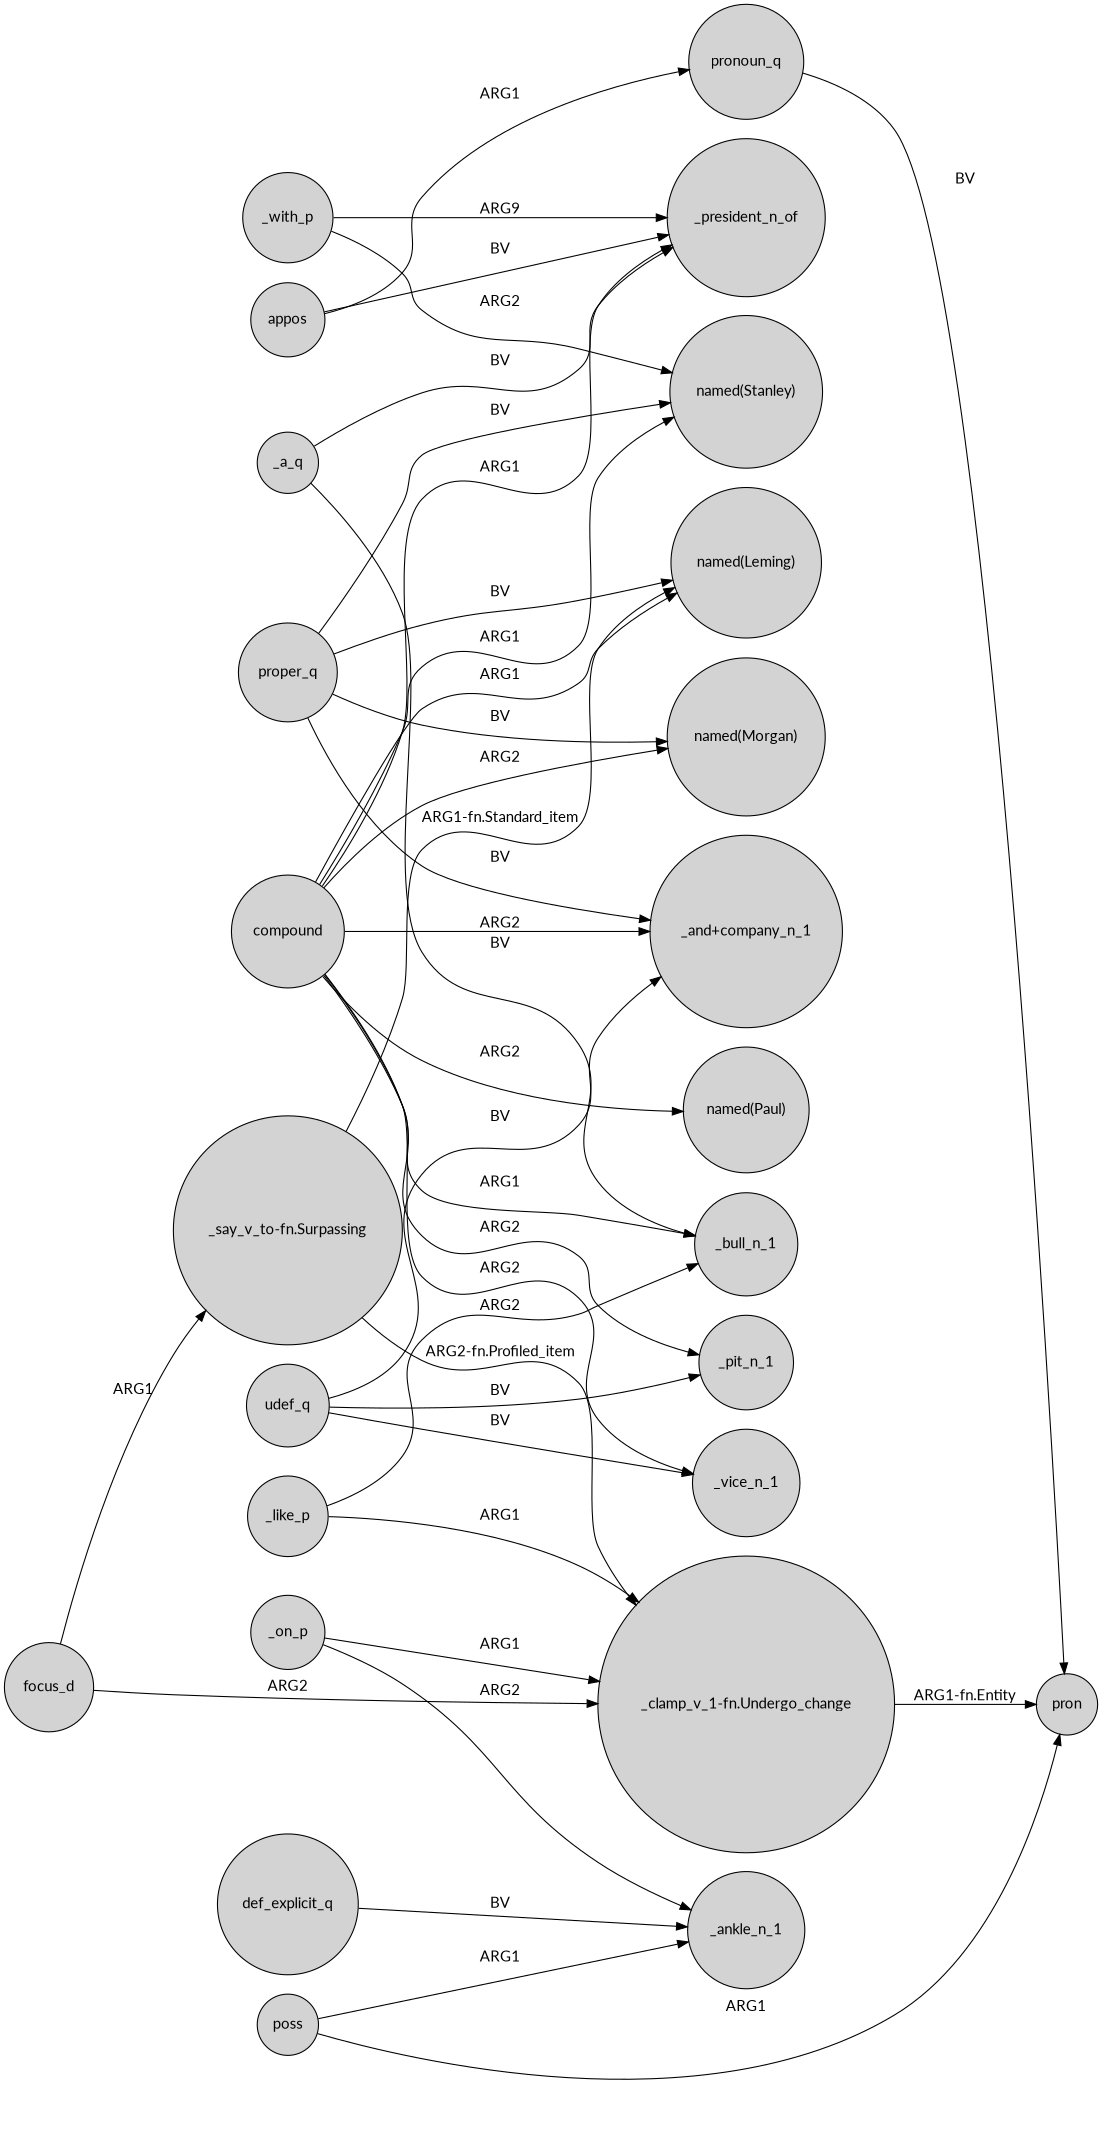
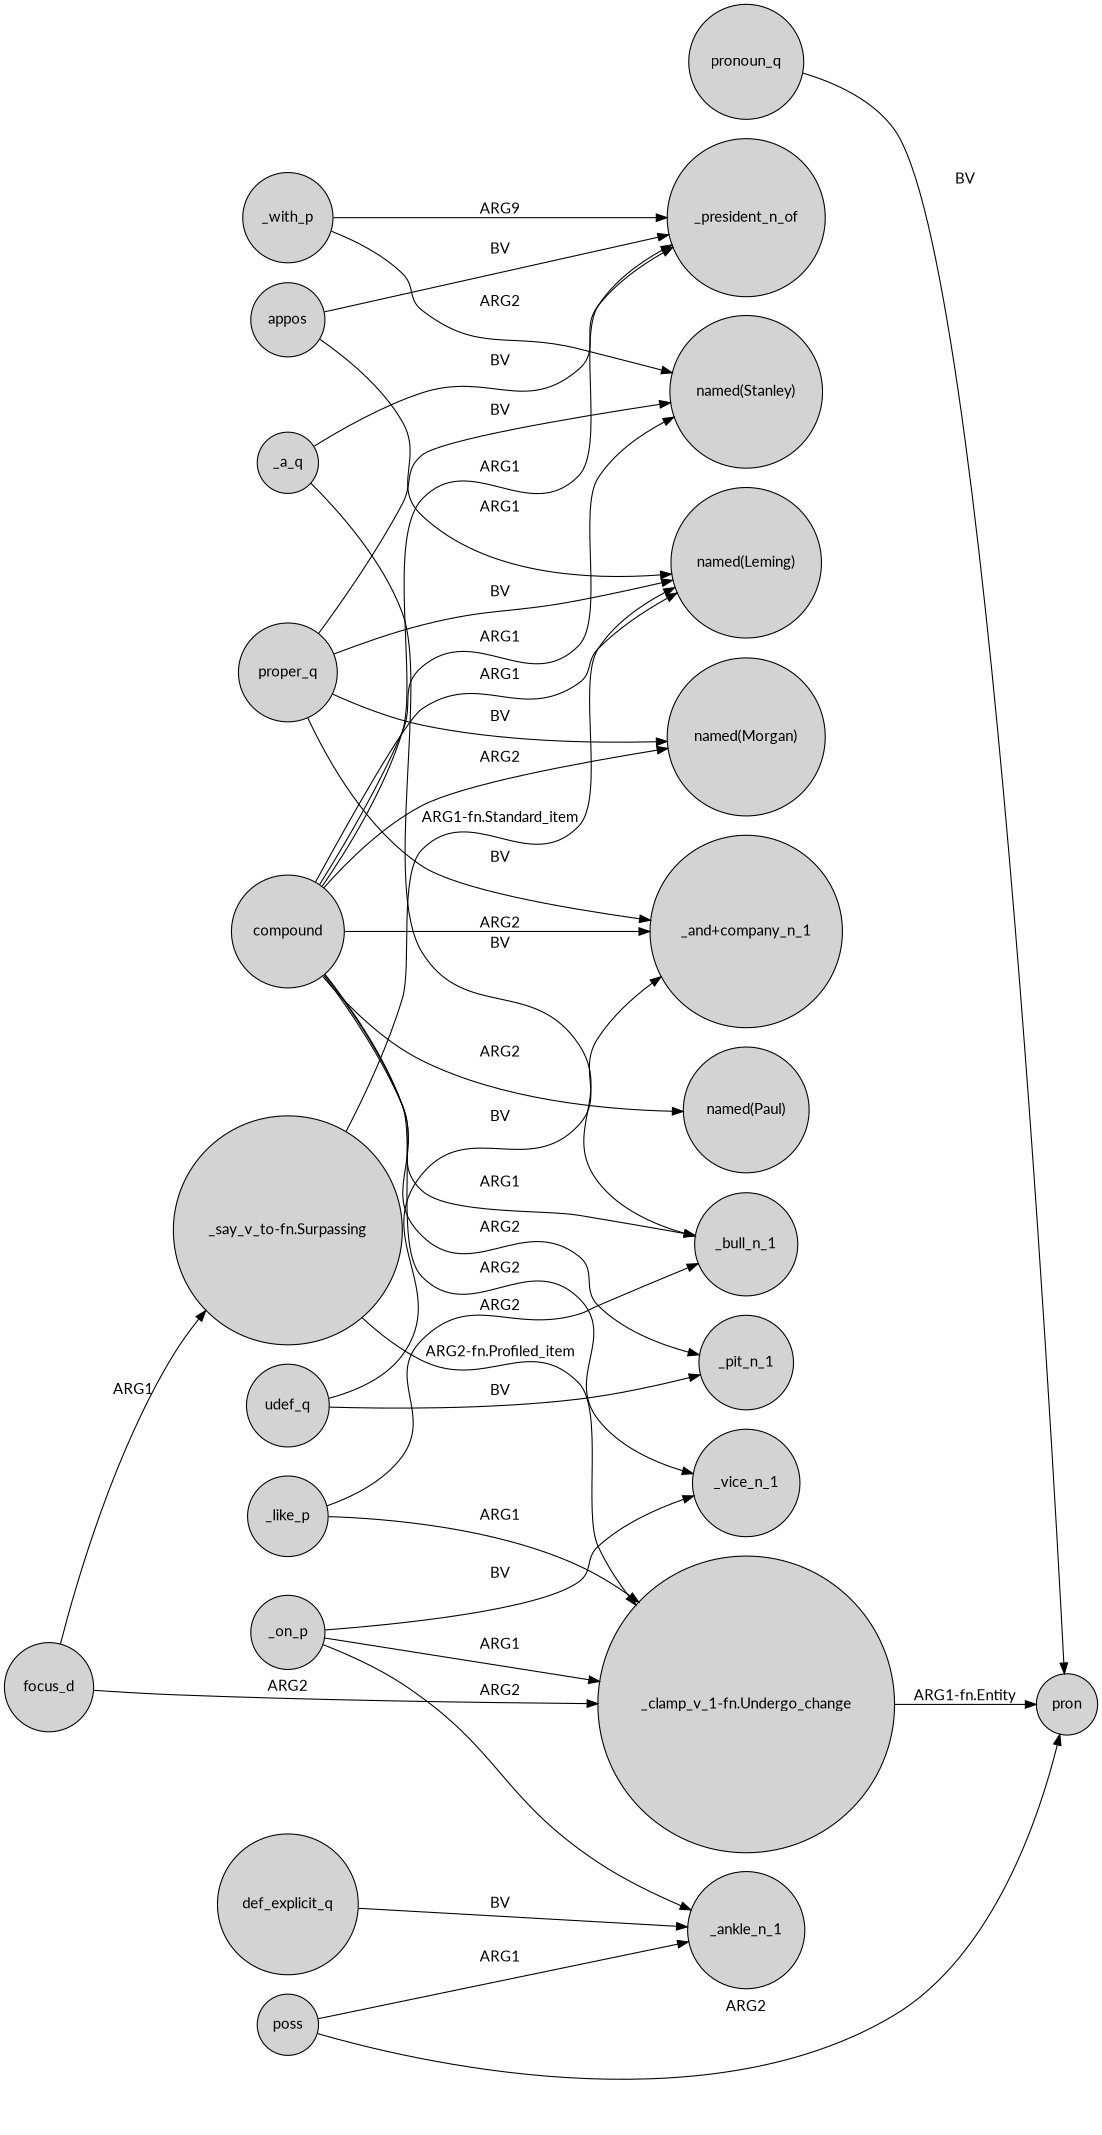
(467, 157) -> (436, 527)
(505, 1443) -> (523, 1603)
(746, 2007) -> (746, 2007)
